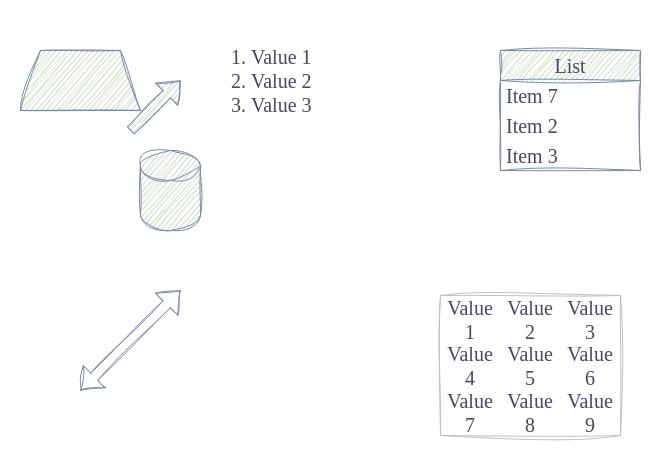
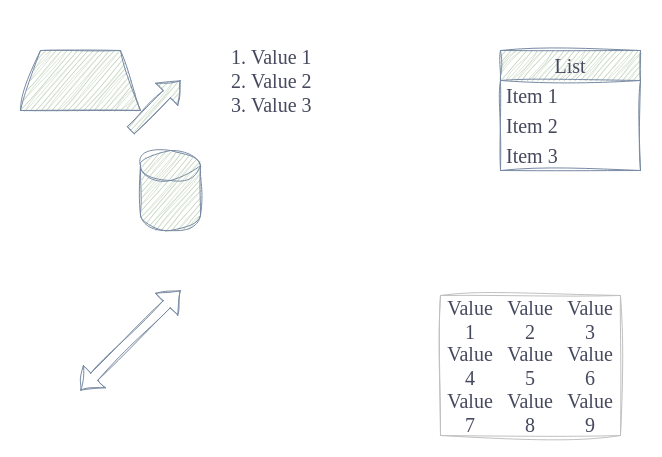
(538, 96) -> (538, 96)
